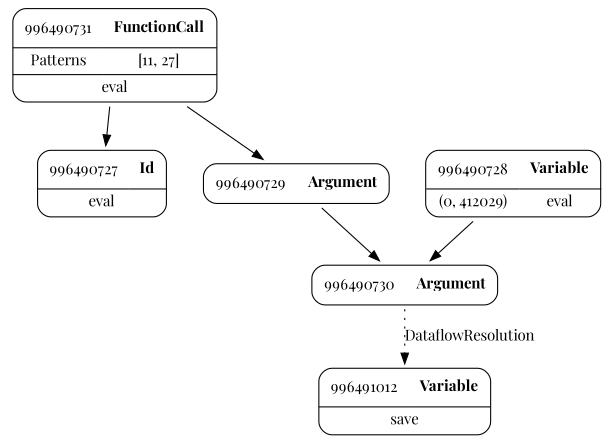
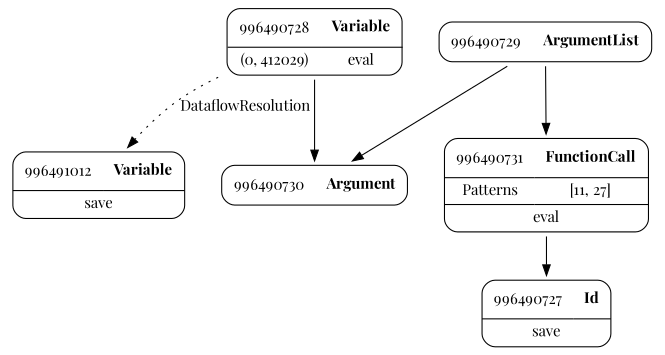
(221, 130) -> (546, 95)
(343, 183) -> (592, 41)
(102, 202) -> (546, 332)
(405, 331) -> (173, 104)
